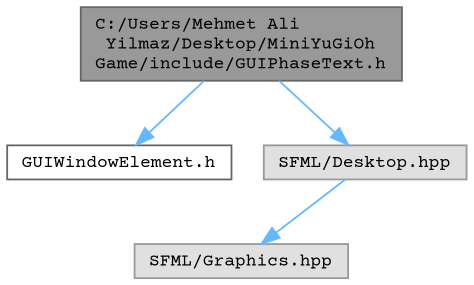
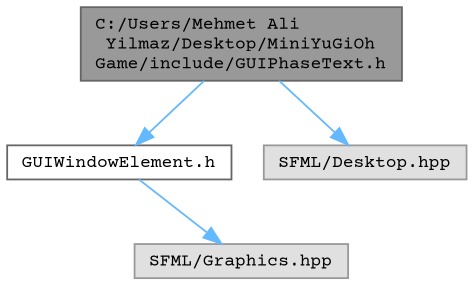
(311, 206) -> (173, 206)
